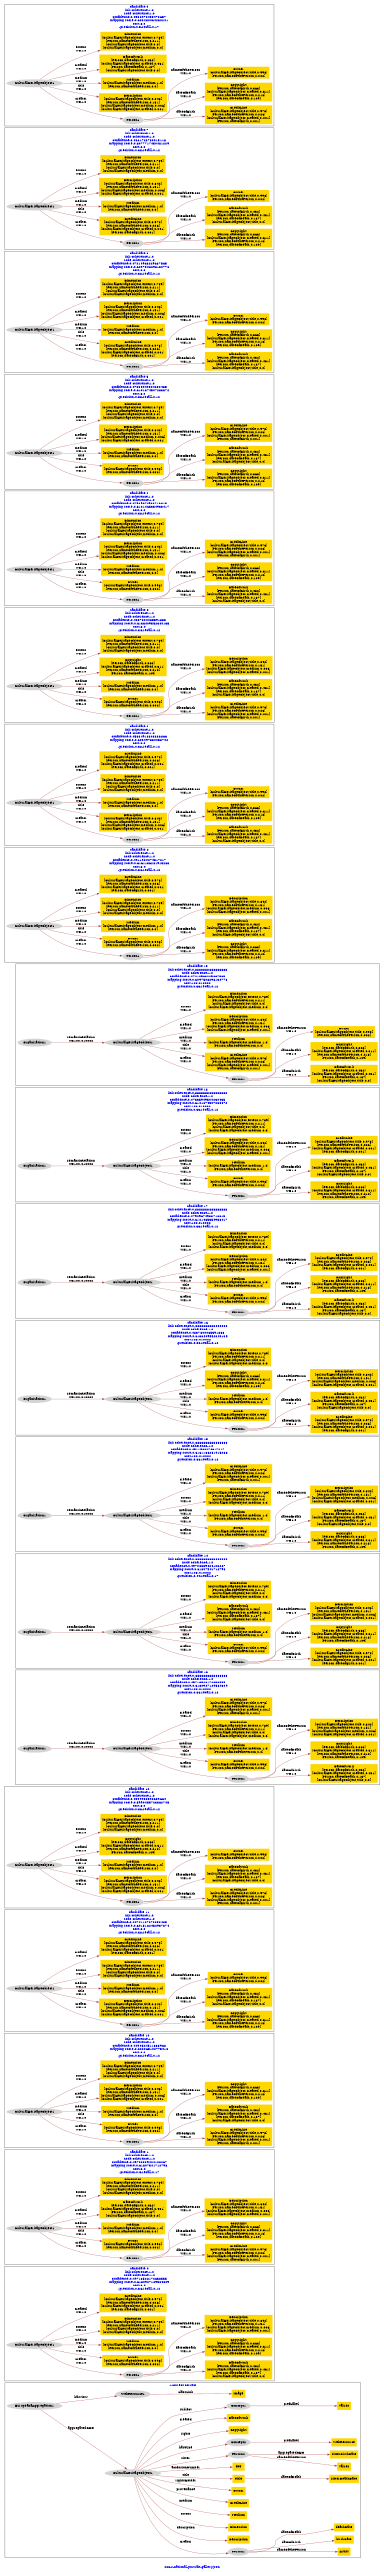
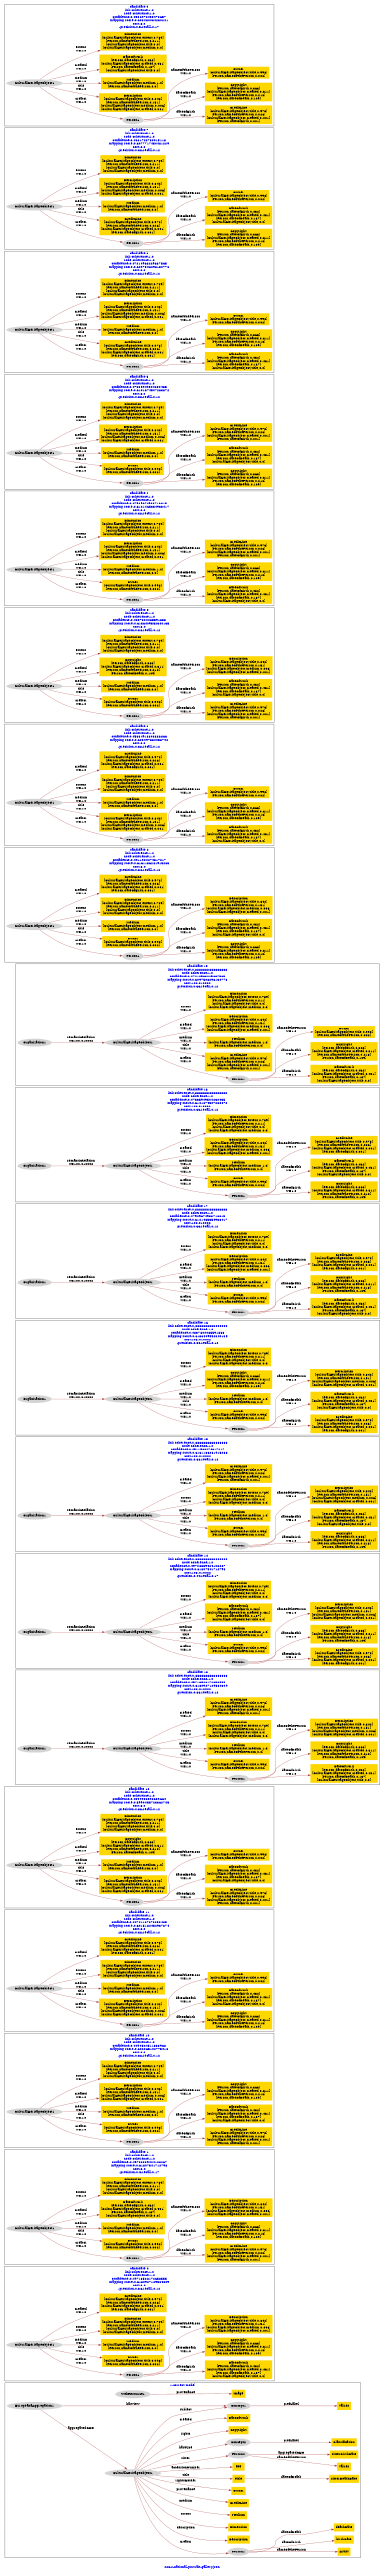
(183, 2385) -> (183, 2385)
(186, 2392) -> (186, 2392)
(86, 2400) -> (143, 2406)
(344, 2442) -> (344, 2442)
